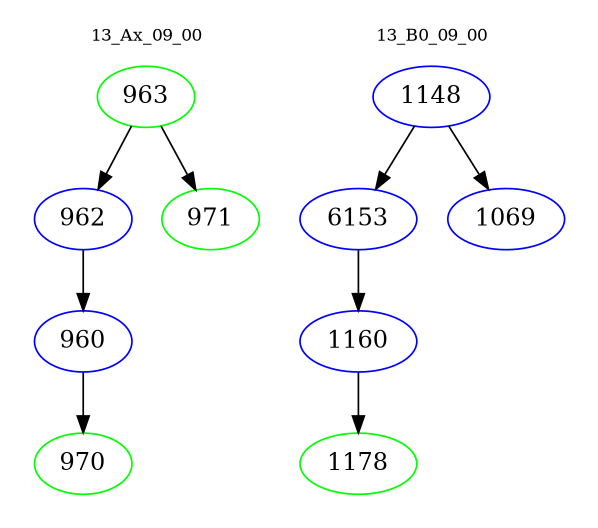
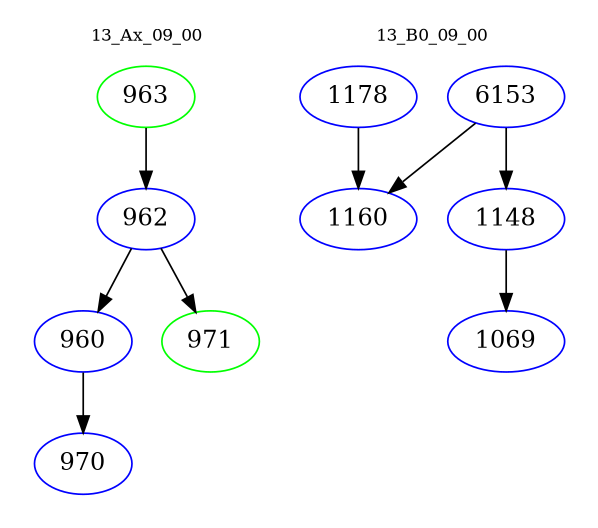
(174, 150) -> (174, 273)
(400, 150) -> (506, 150)
(358, 394) -> (358, 150)
(83, 464) -> (83, 464)
(358, 464) -> (358, 97)
